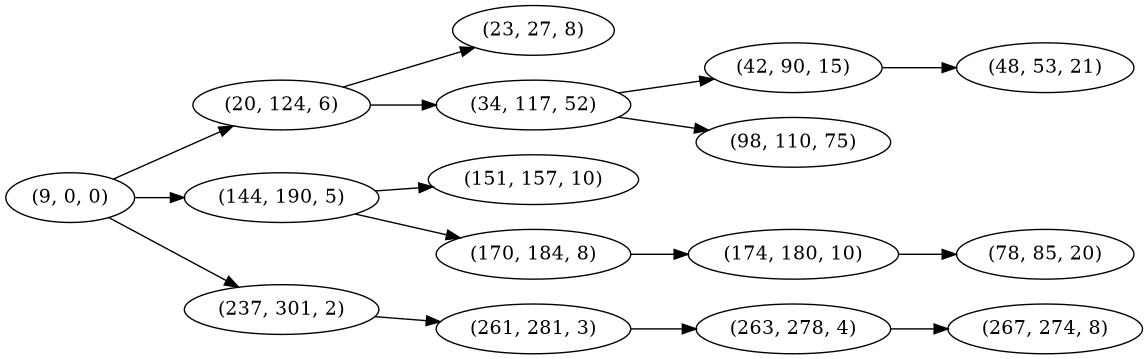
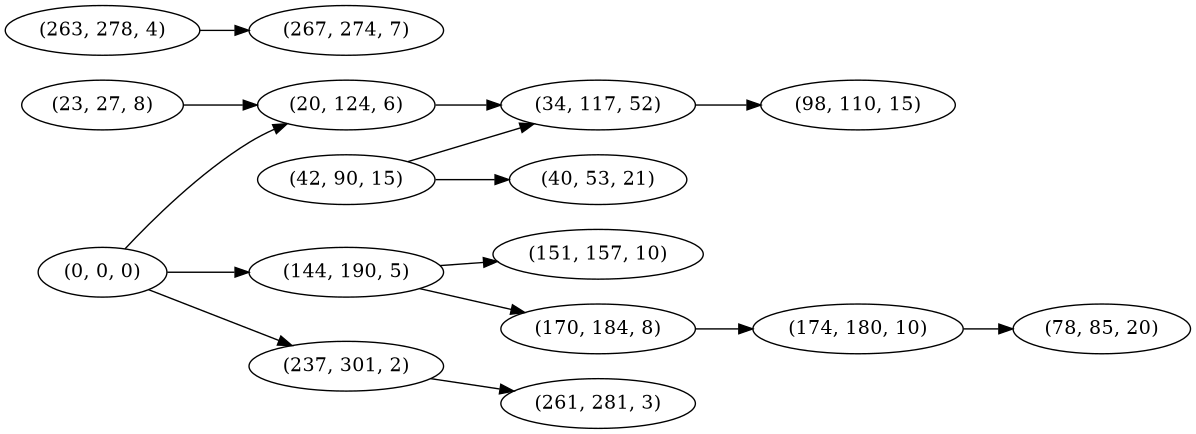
(1045, 68) -> (598, 180)
(402, 69) -> (213, 105)
(659, 87) -> (464, 145)
(793, 142) -> (858, 105)
(70, 198) -> (103, 272)
(656, 329) -> none
(1045, 329) -> (346, 30)
